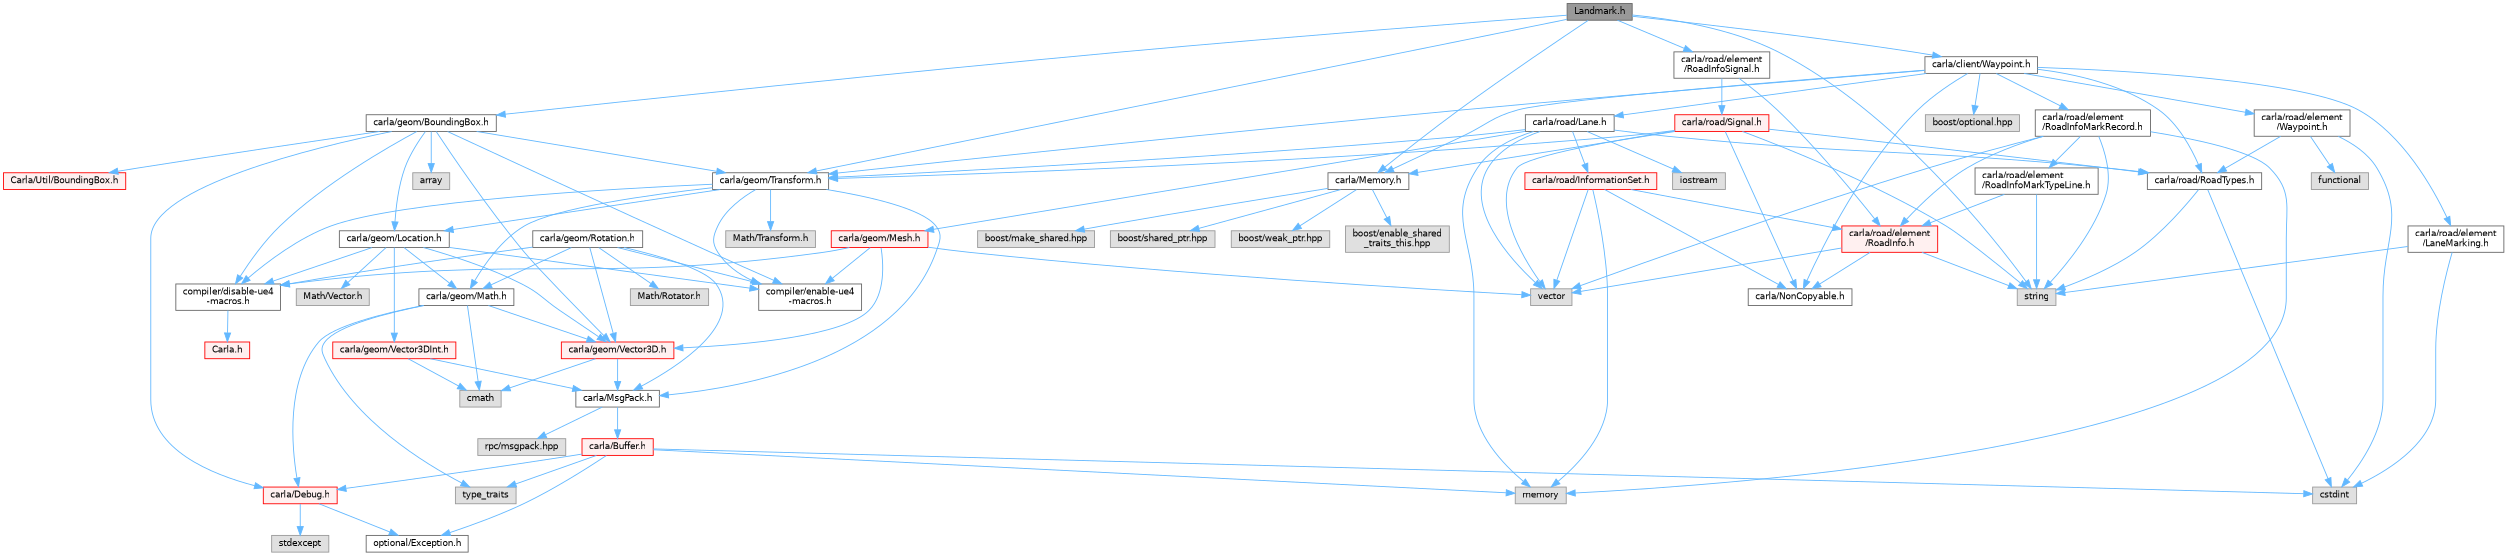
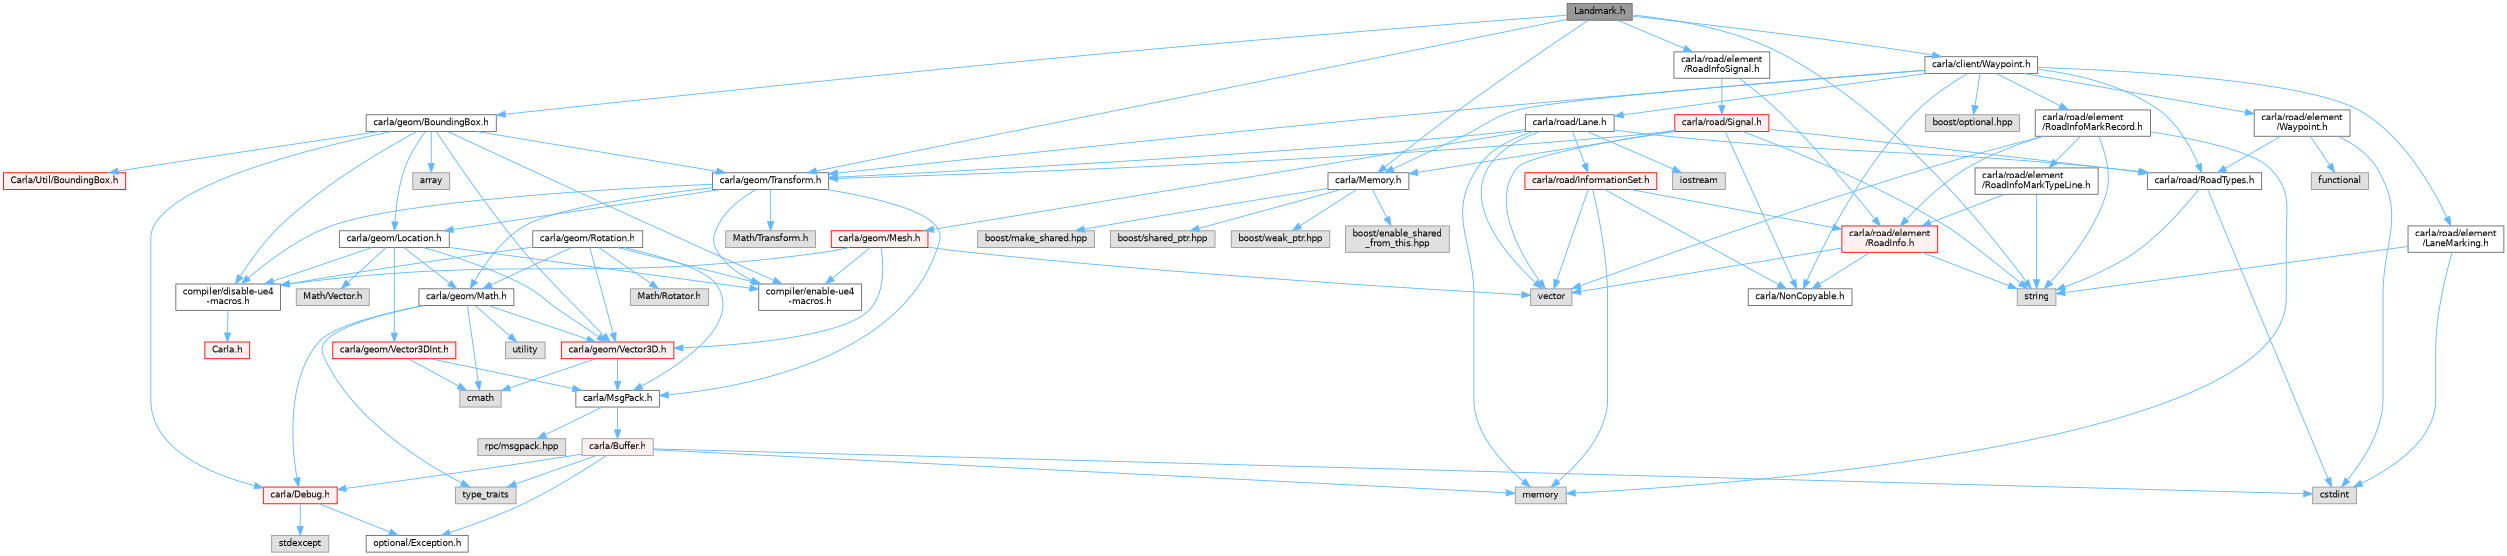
(1397, 239) -> (1397, 239)
none -> (525, 350)
(618, 447) -> (618, 447)
